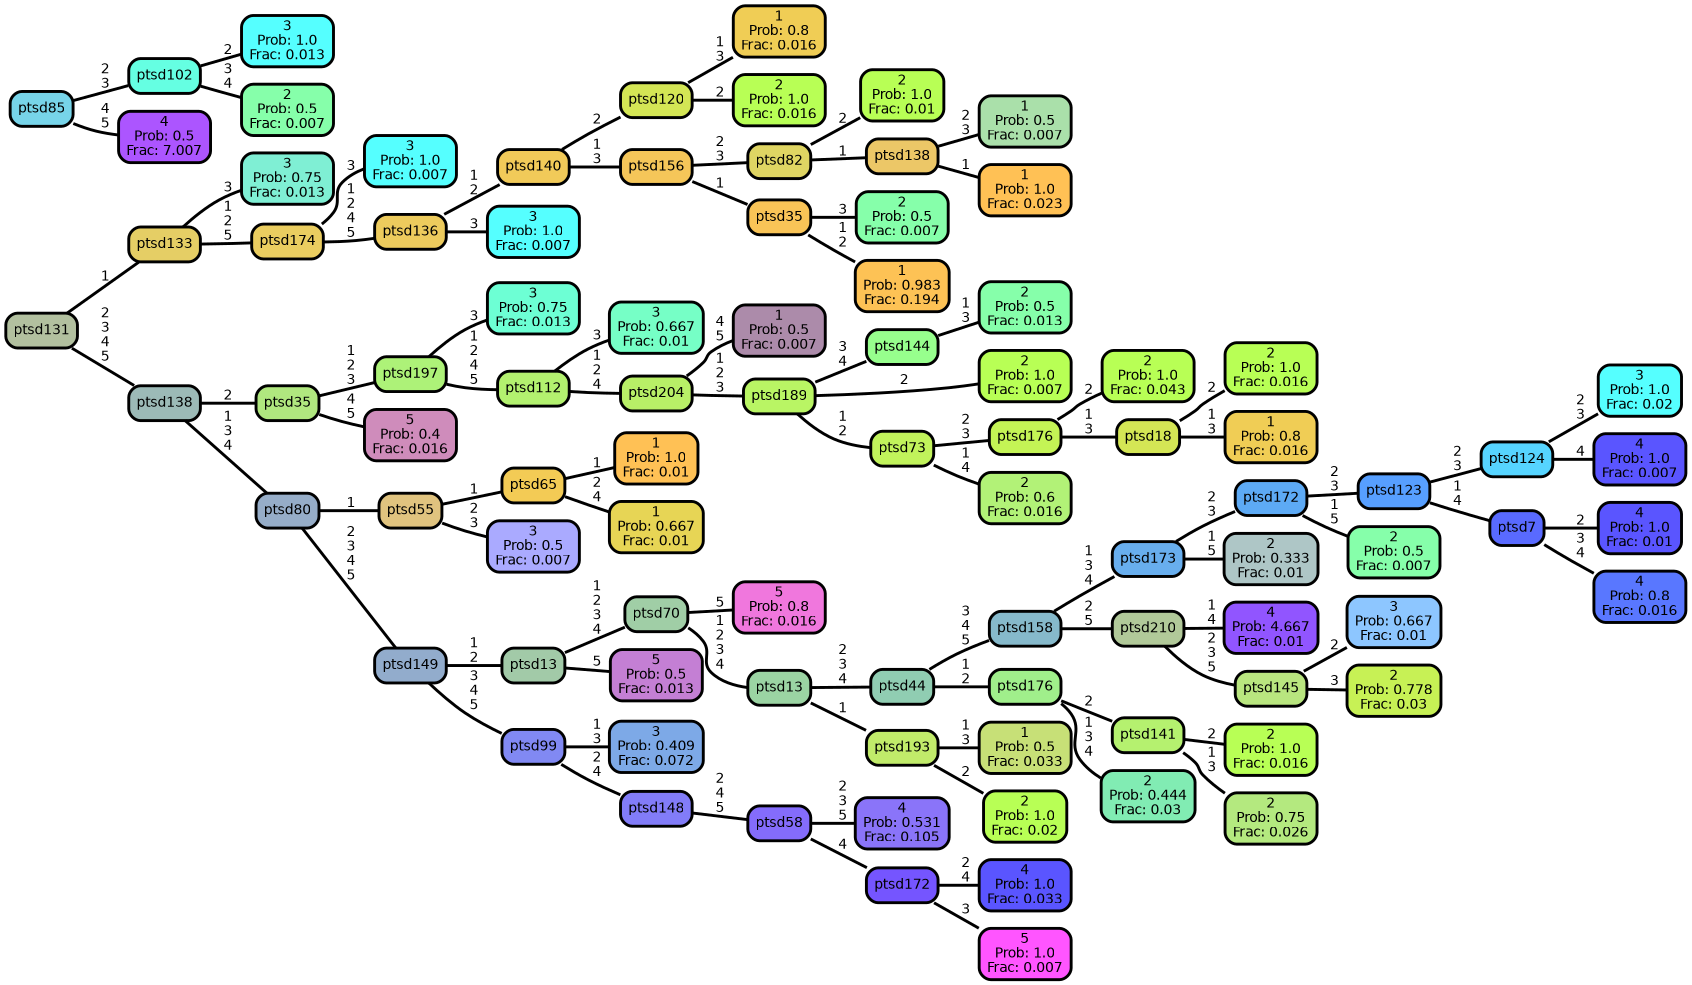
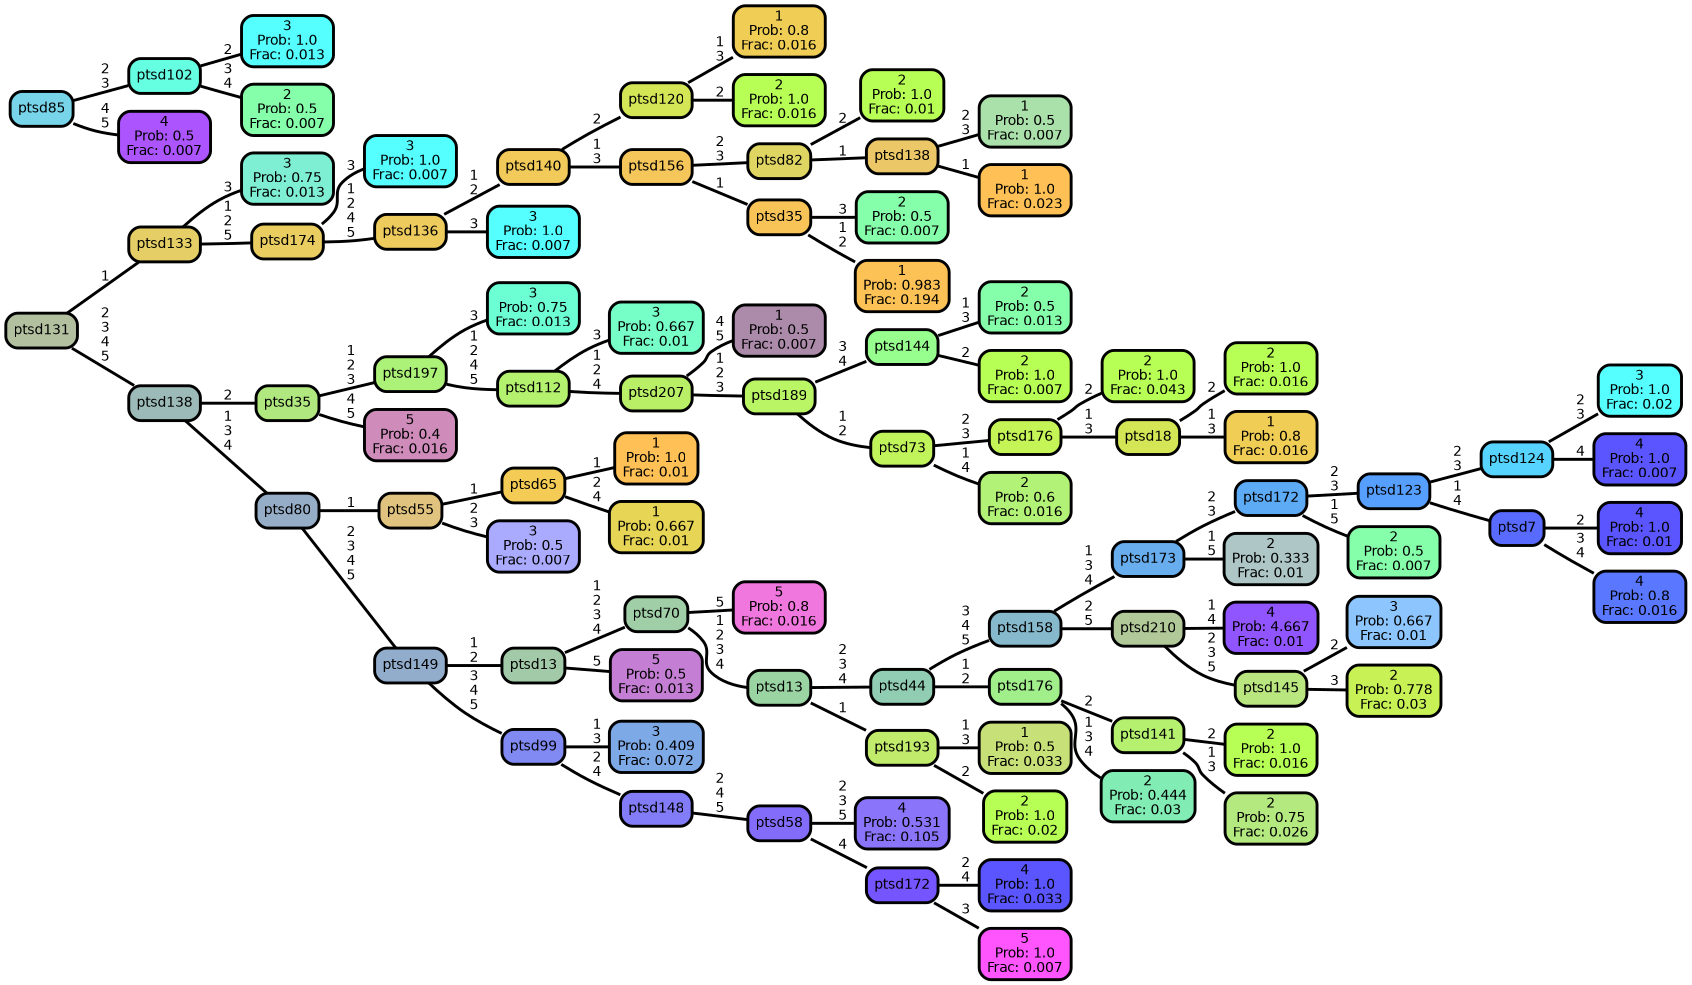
(165, 137) -> (165, 137)
(897, 392) -> (959, 360)
(656, 394) -> (656, 394)
